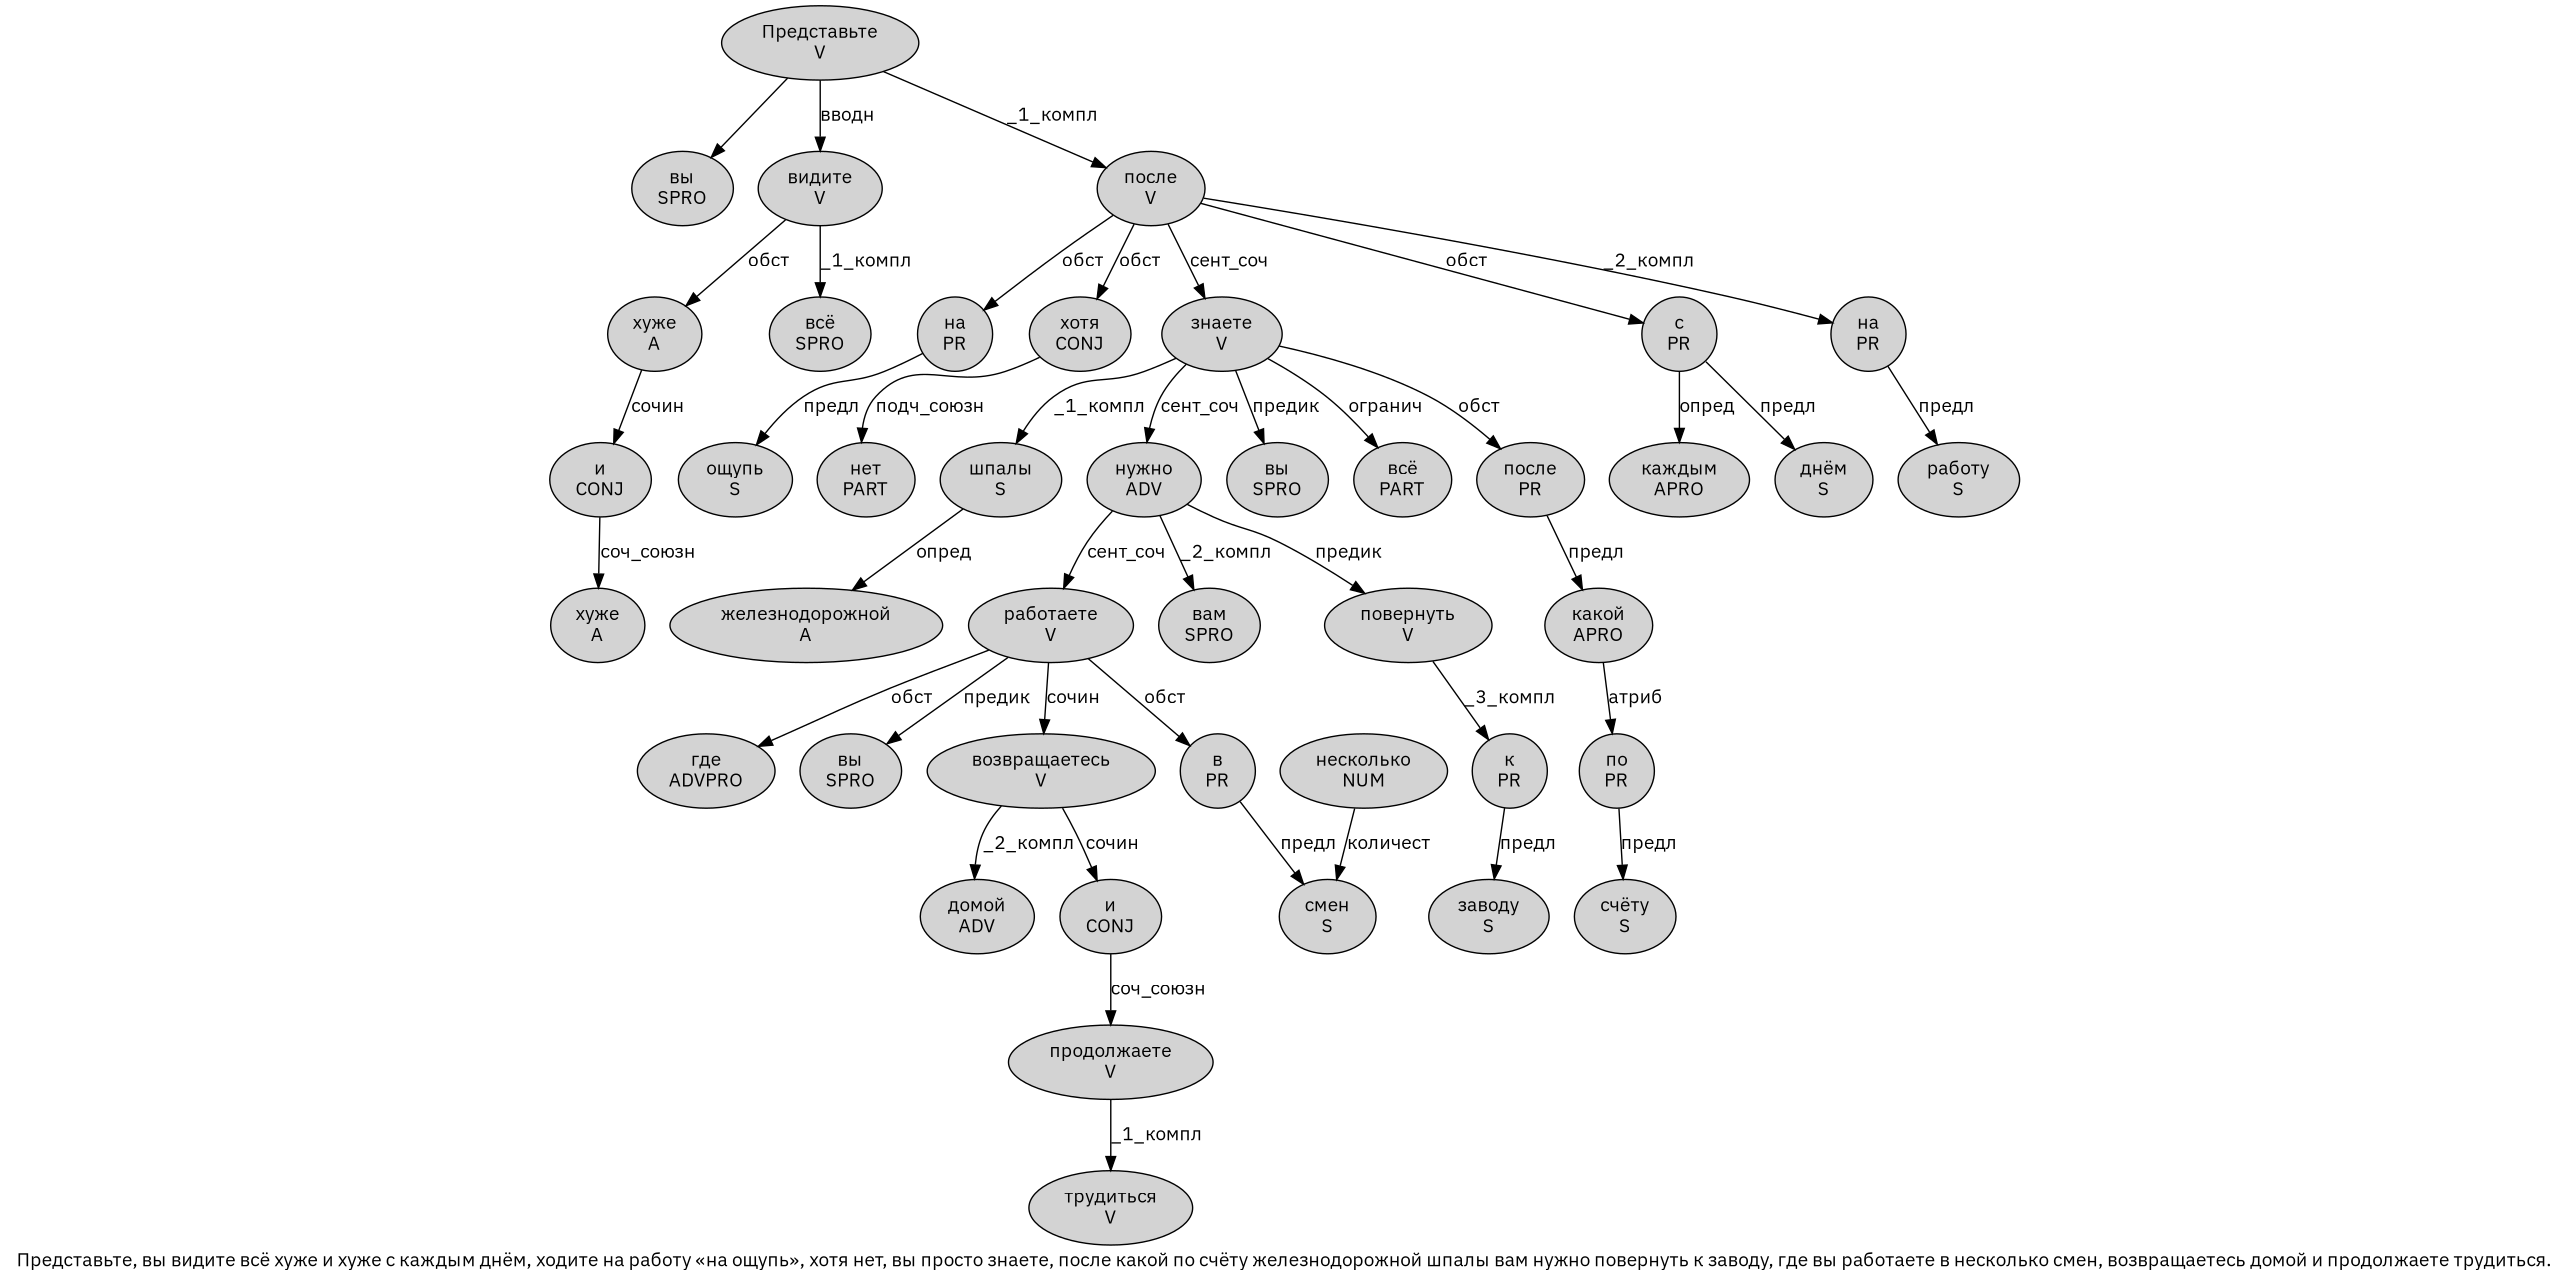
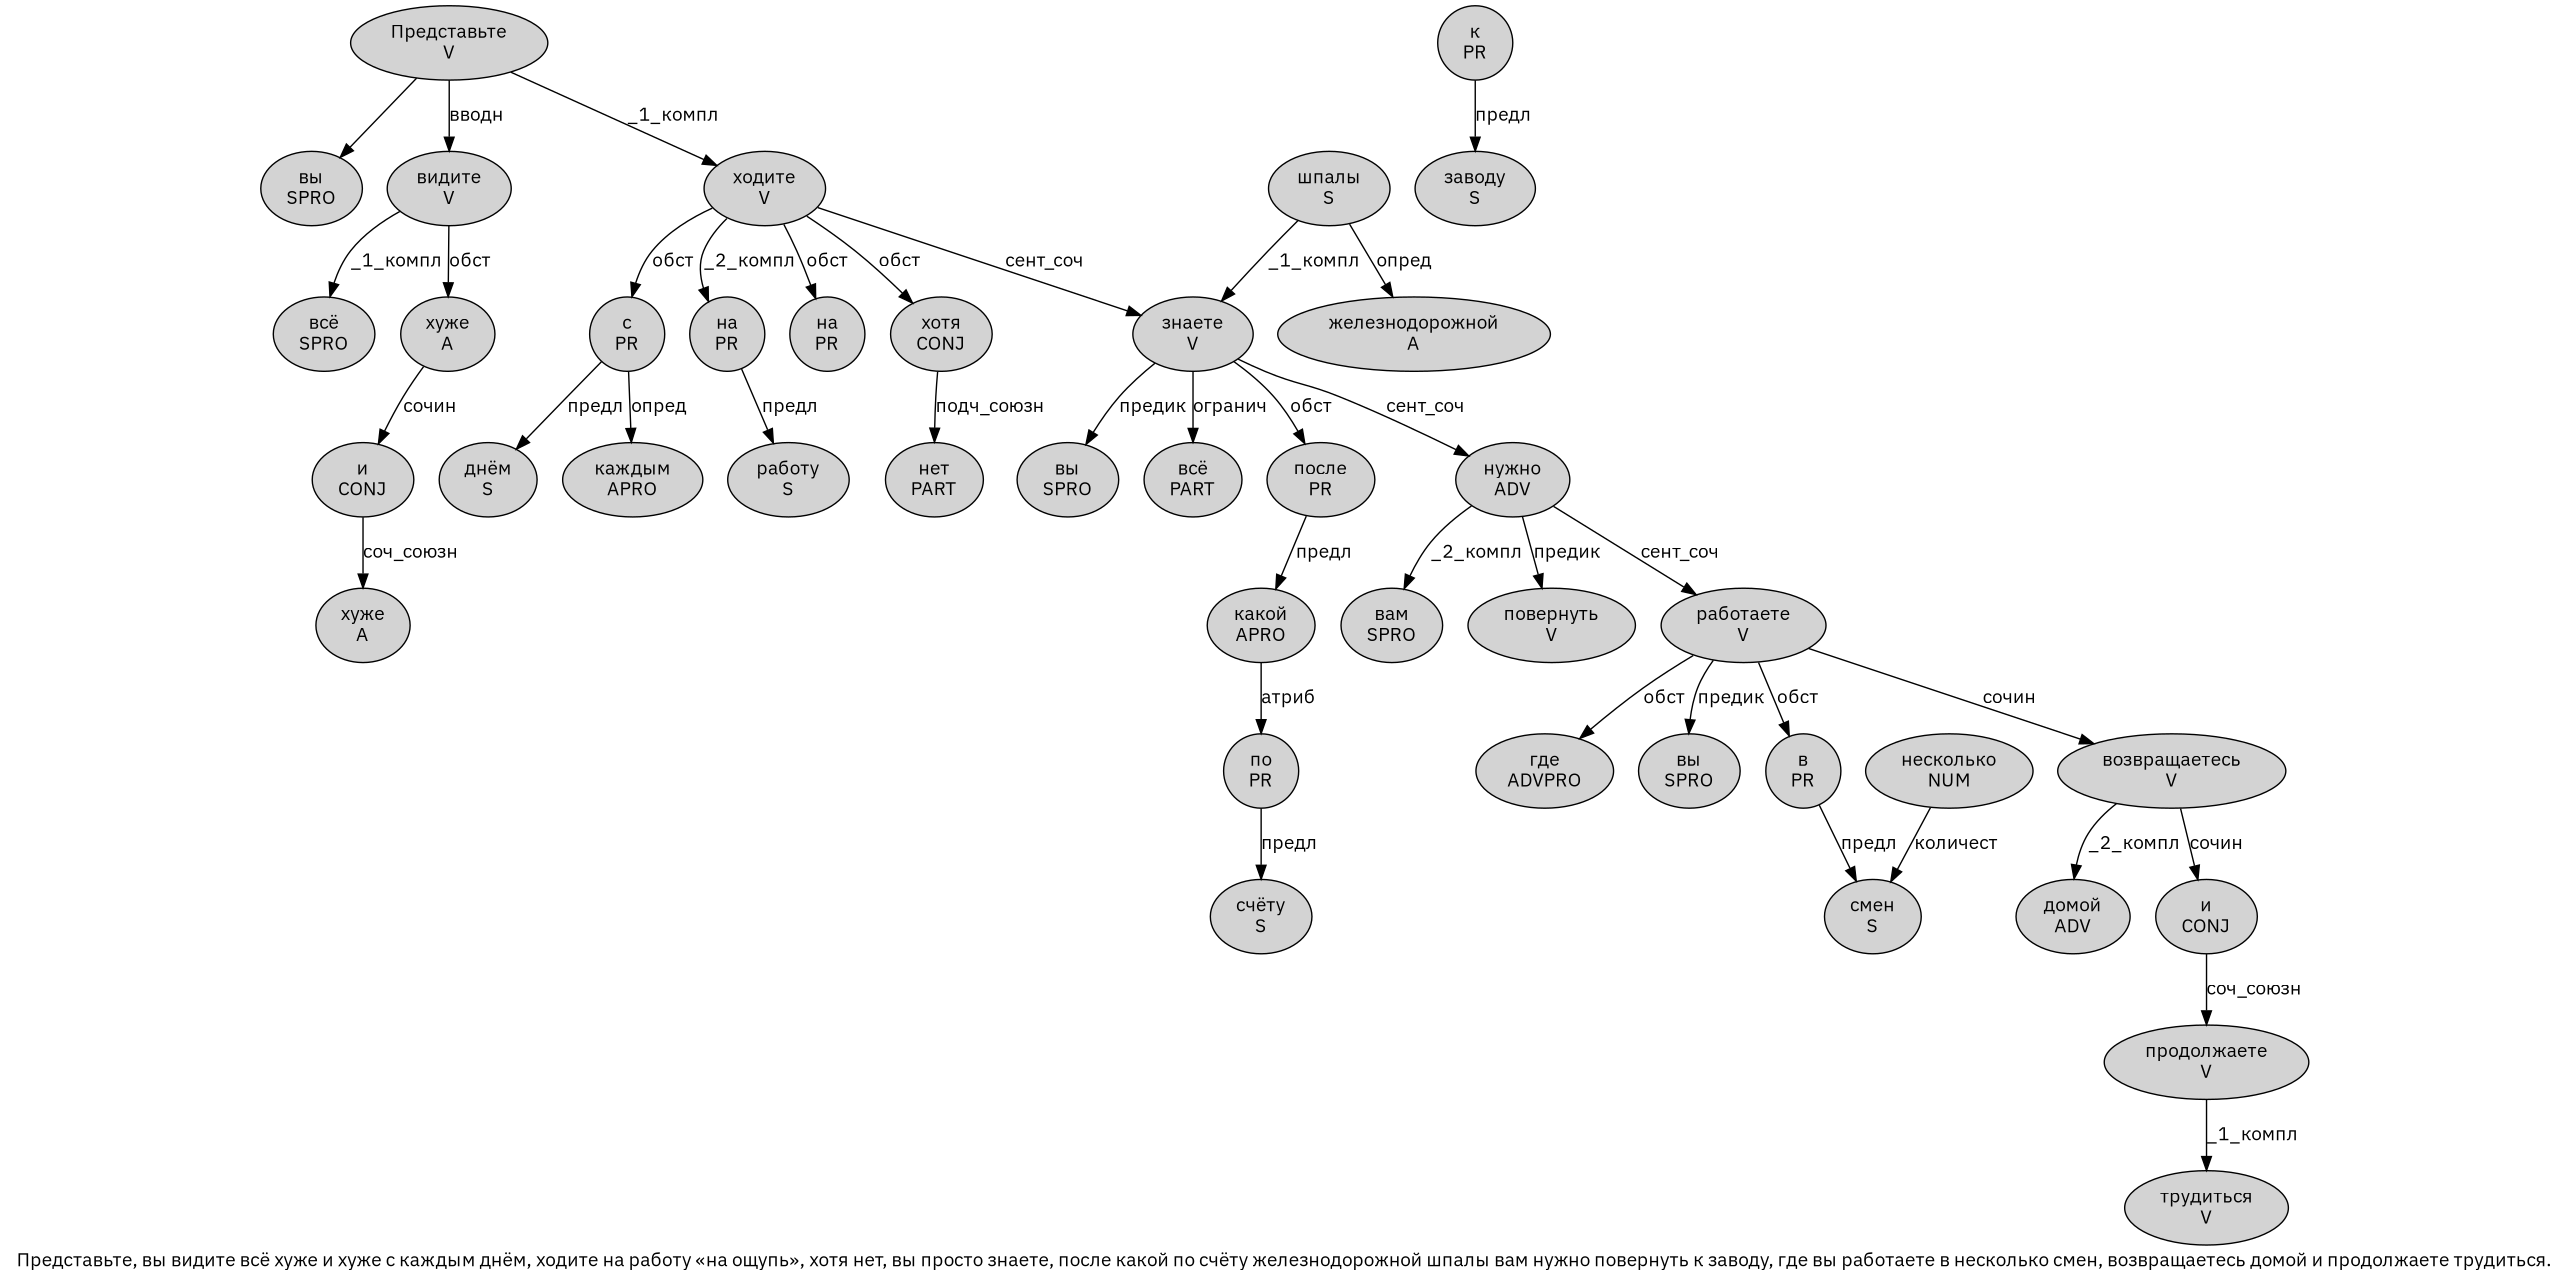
(1151, 189) -> (765, 189)
(1092, 381) -> (1264, 255)
(735, 480) -> none
(1456, 695) -> none
